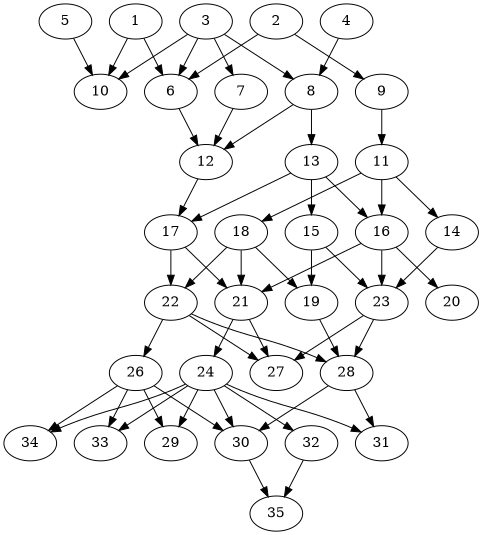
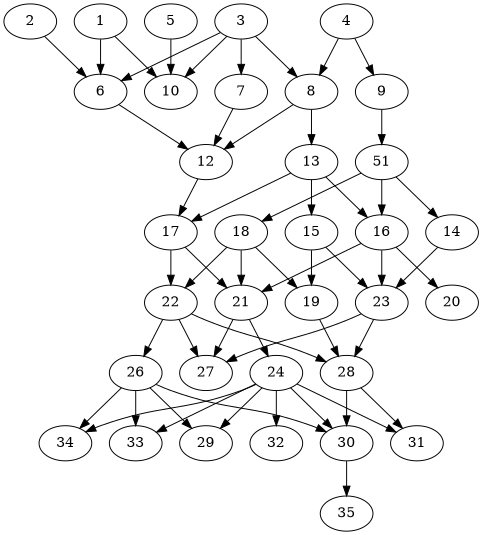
(324, 53) -> (362, 52)
(382, 162) -> (382, 162)
(296, 474) -> none
